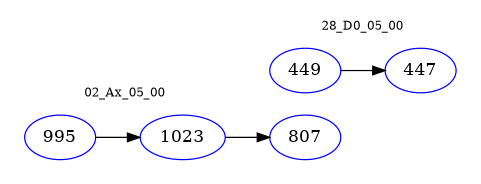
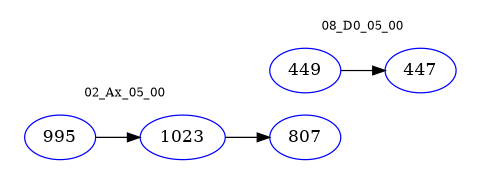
(363, 27) -> (363, 27)
